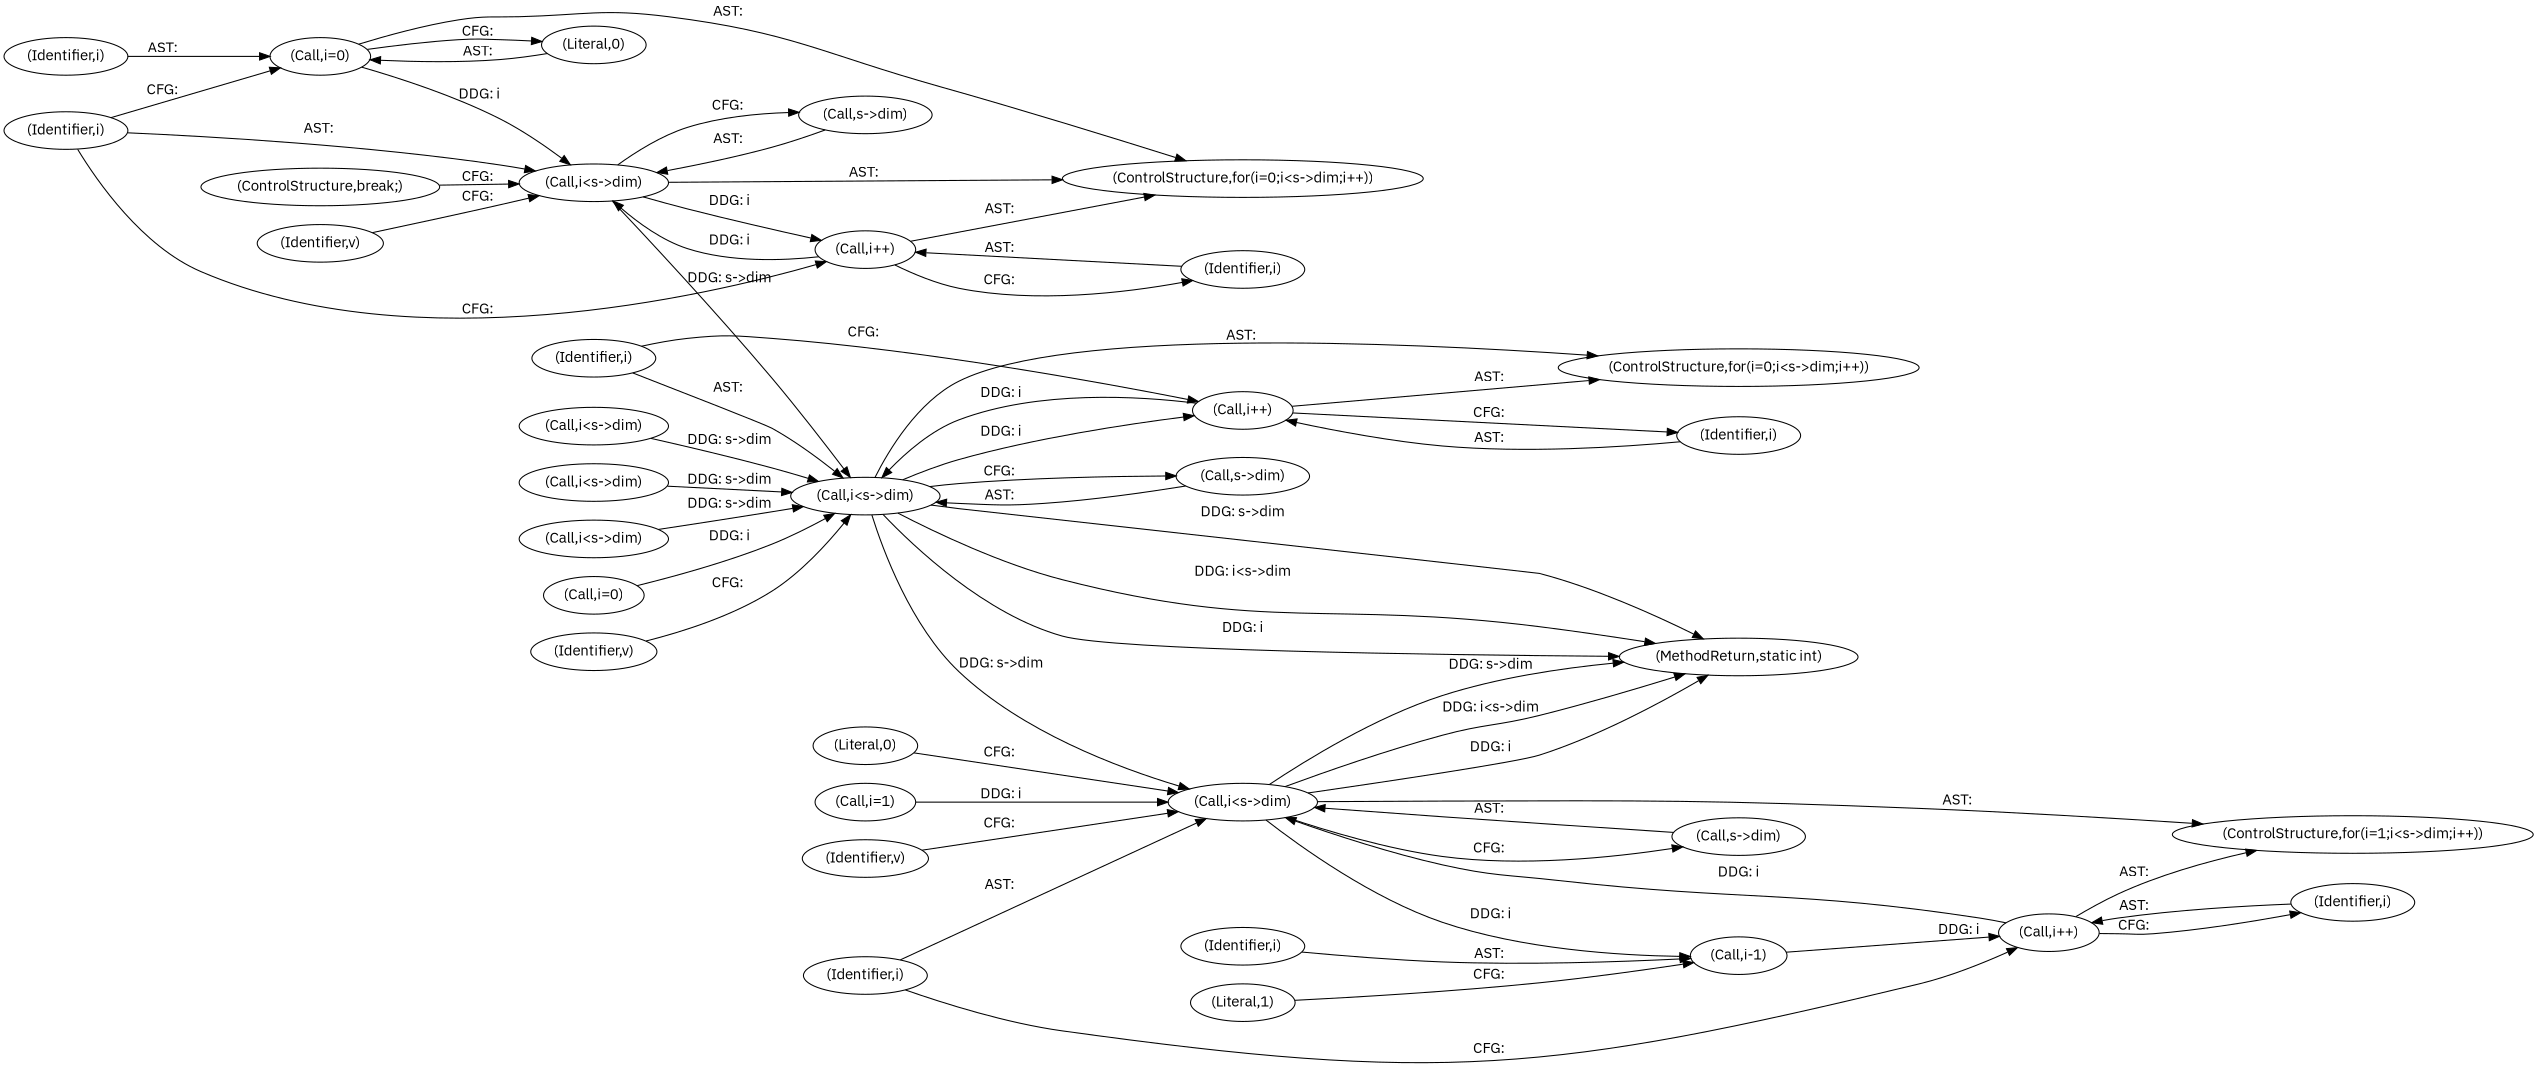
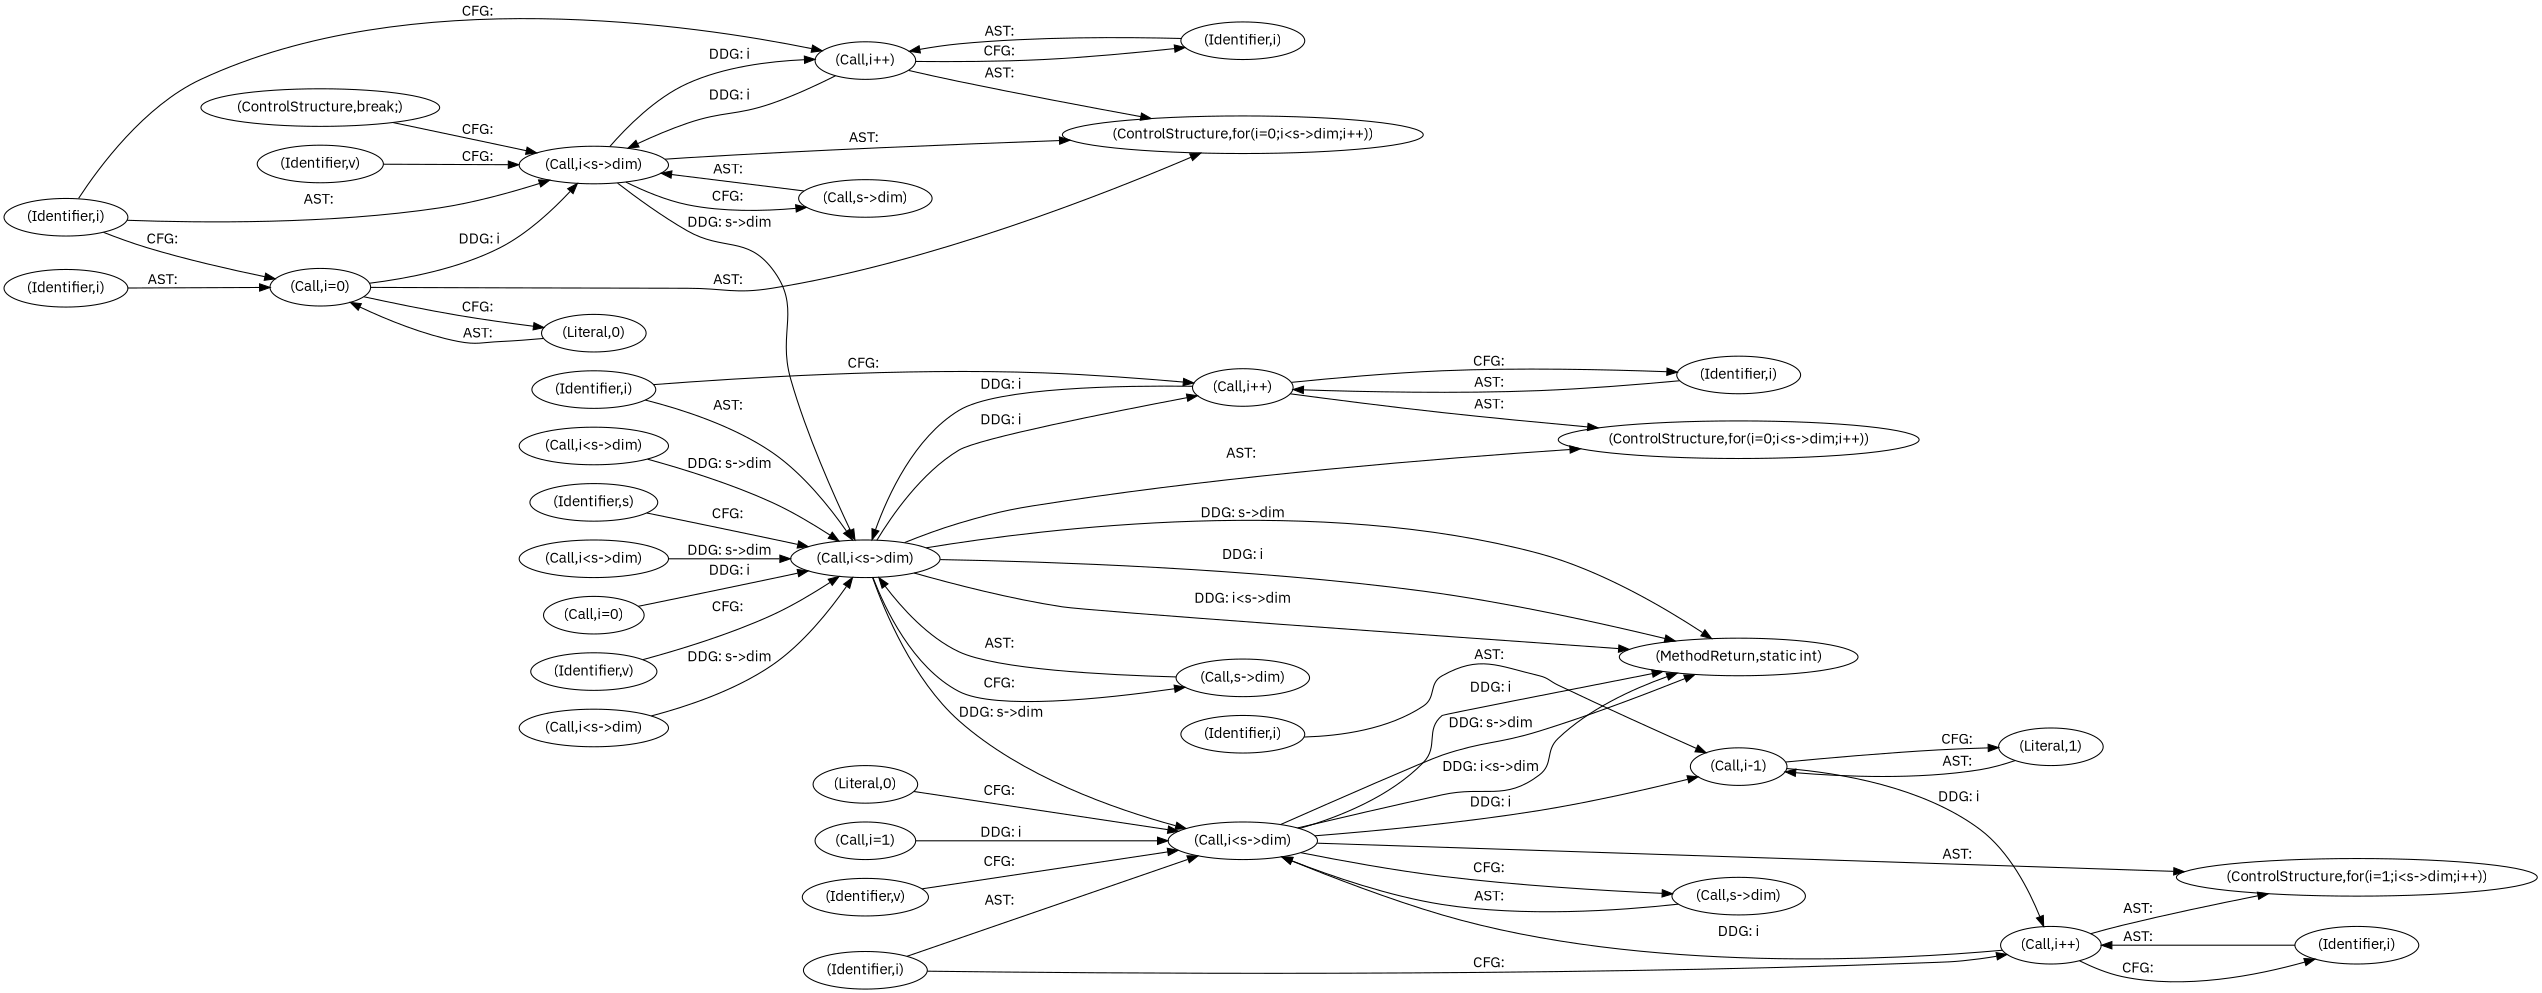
none -> (594, 502)
none -> (1887, 753)
(1491, 975) -> (1959, 762)
